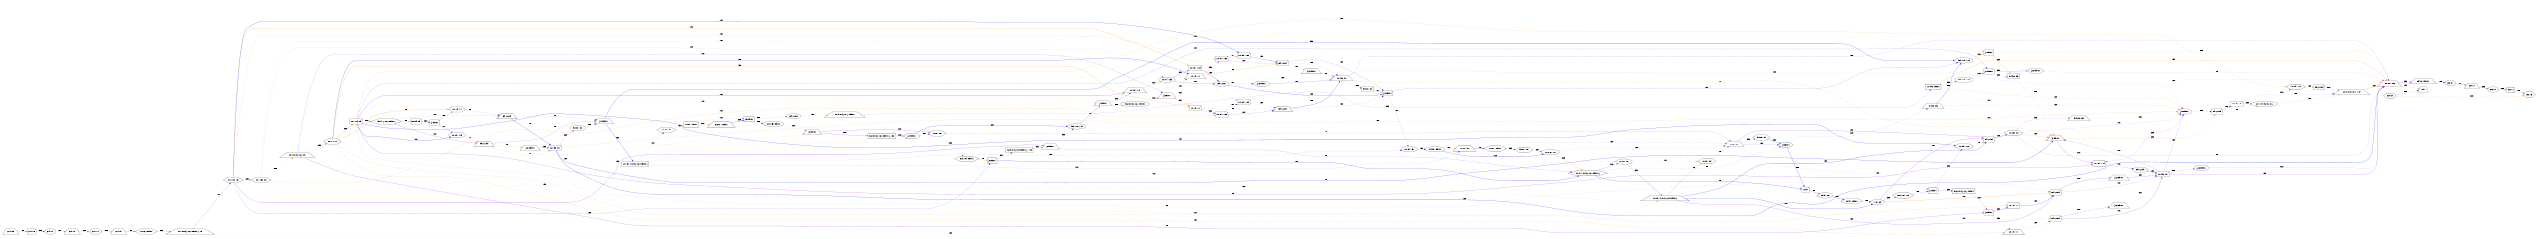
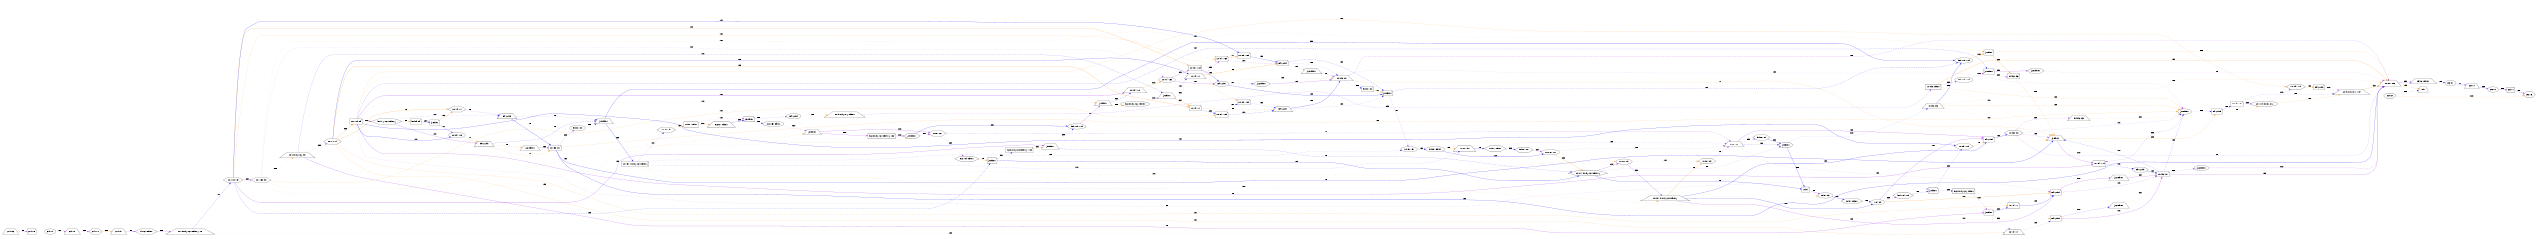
(40, 232) -> none
